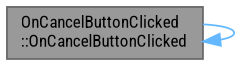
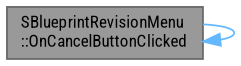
(105, 33) -> (105, 33)
